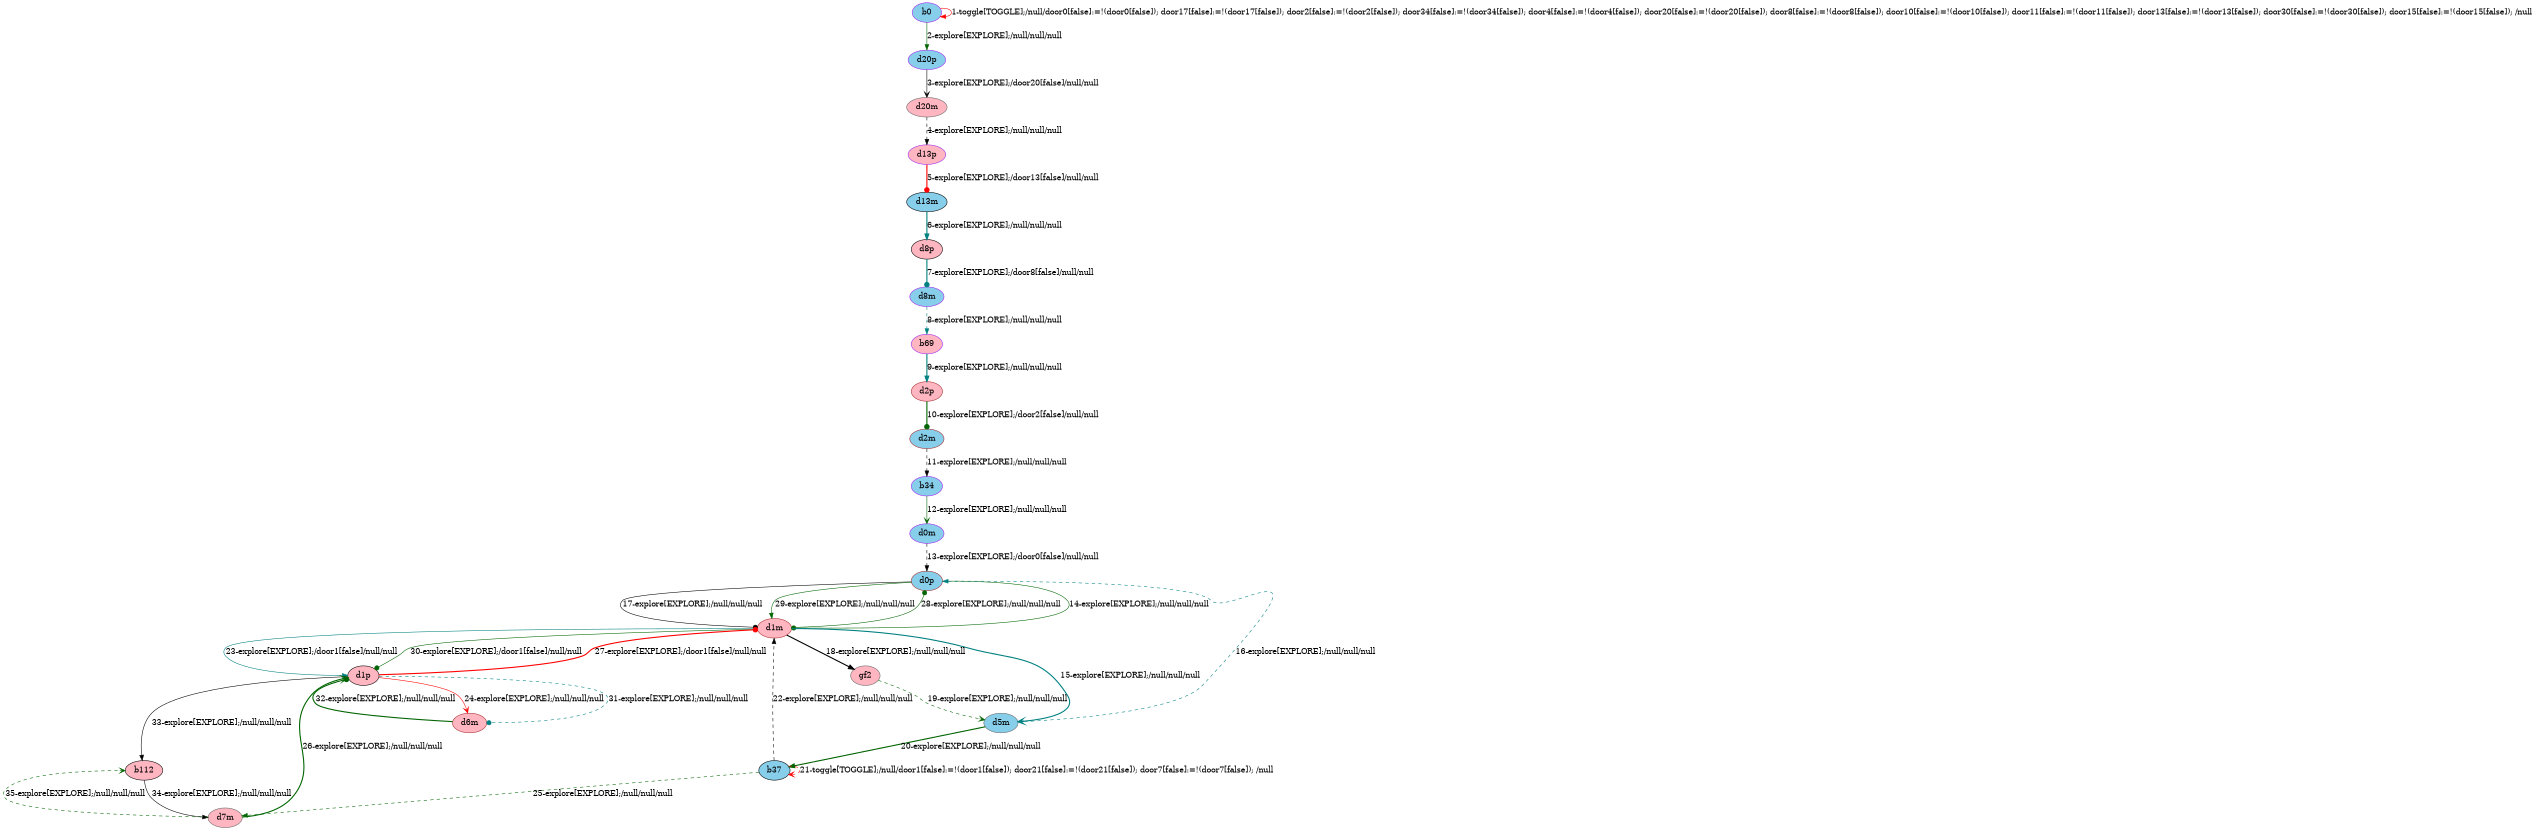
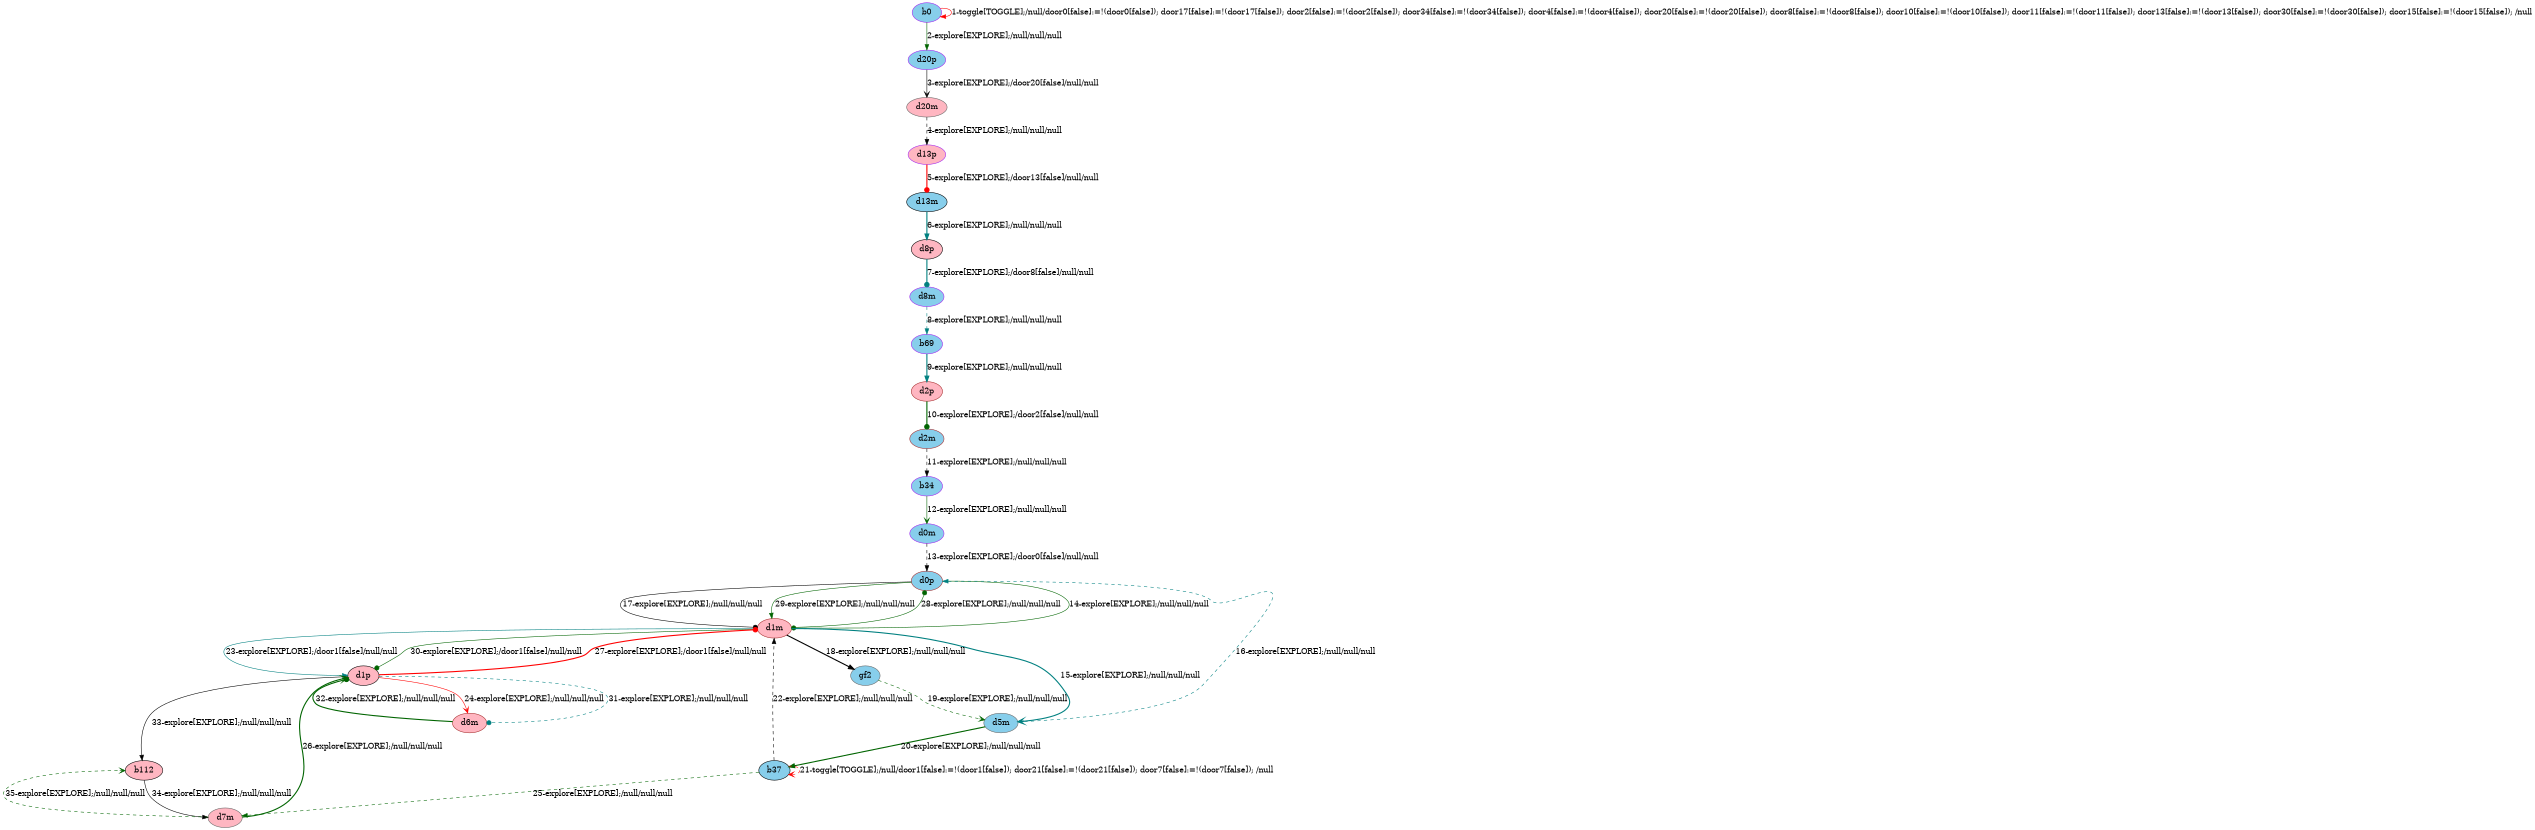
(927, 344) -> (927, 344)
(865, 676) -> (865, 676)
